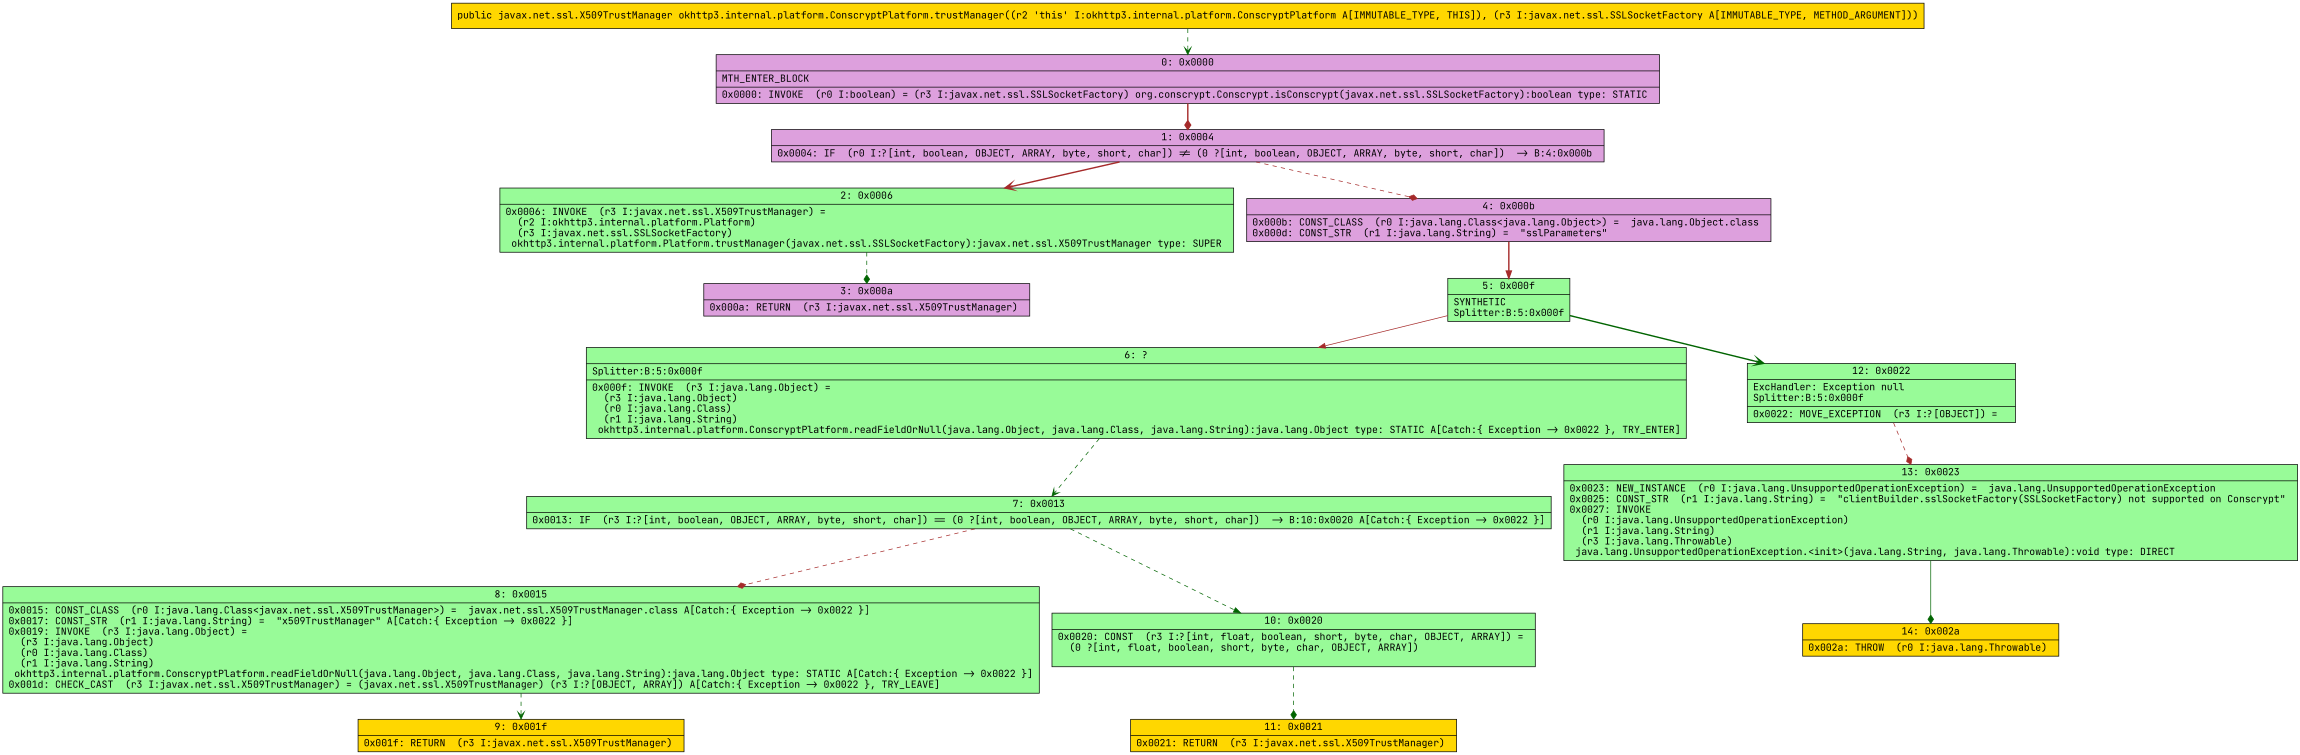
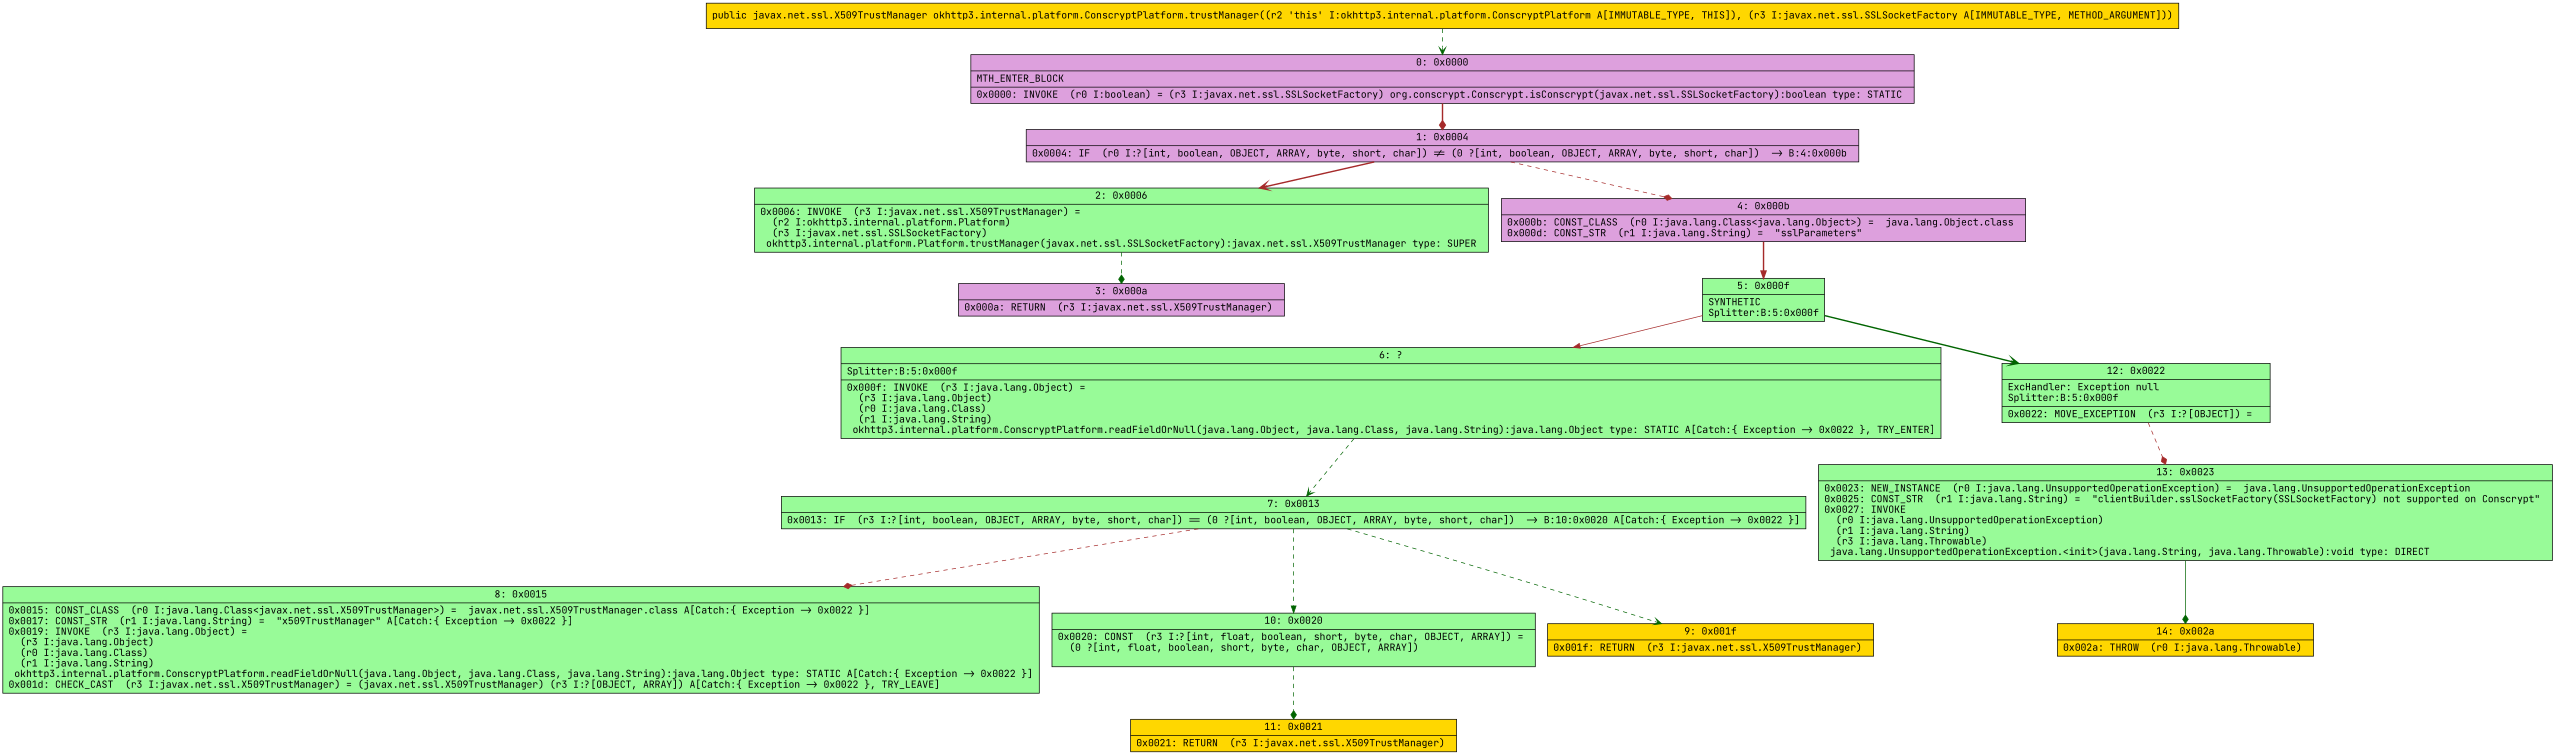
(521, 703) -> (1501, 574)
